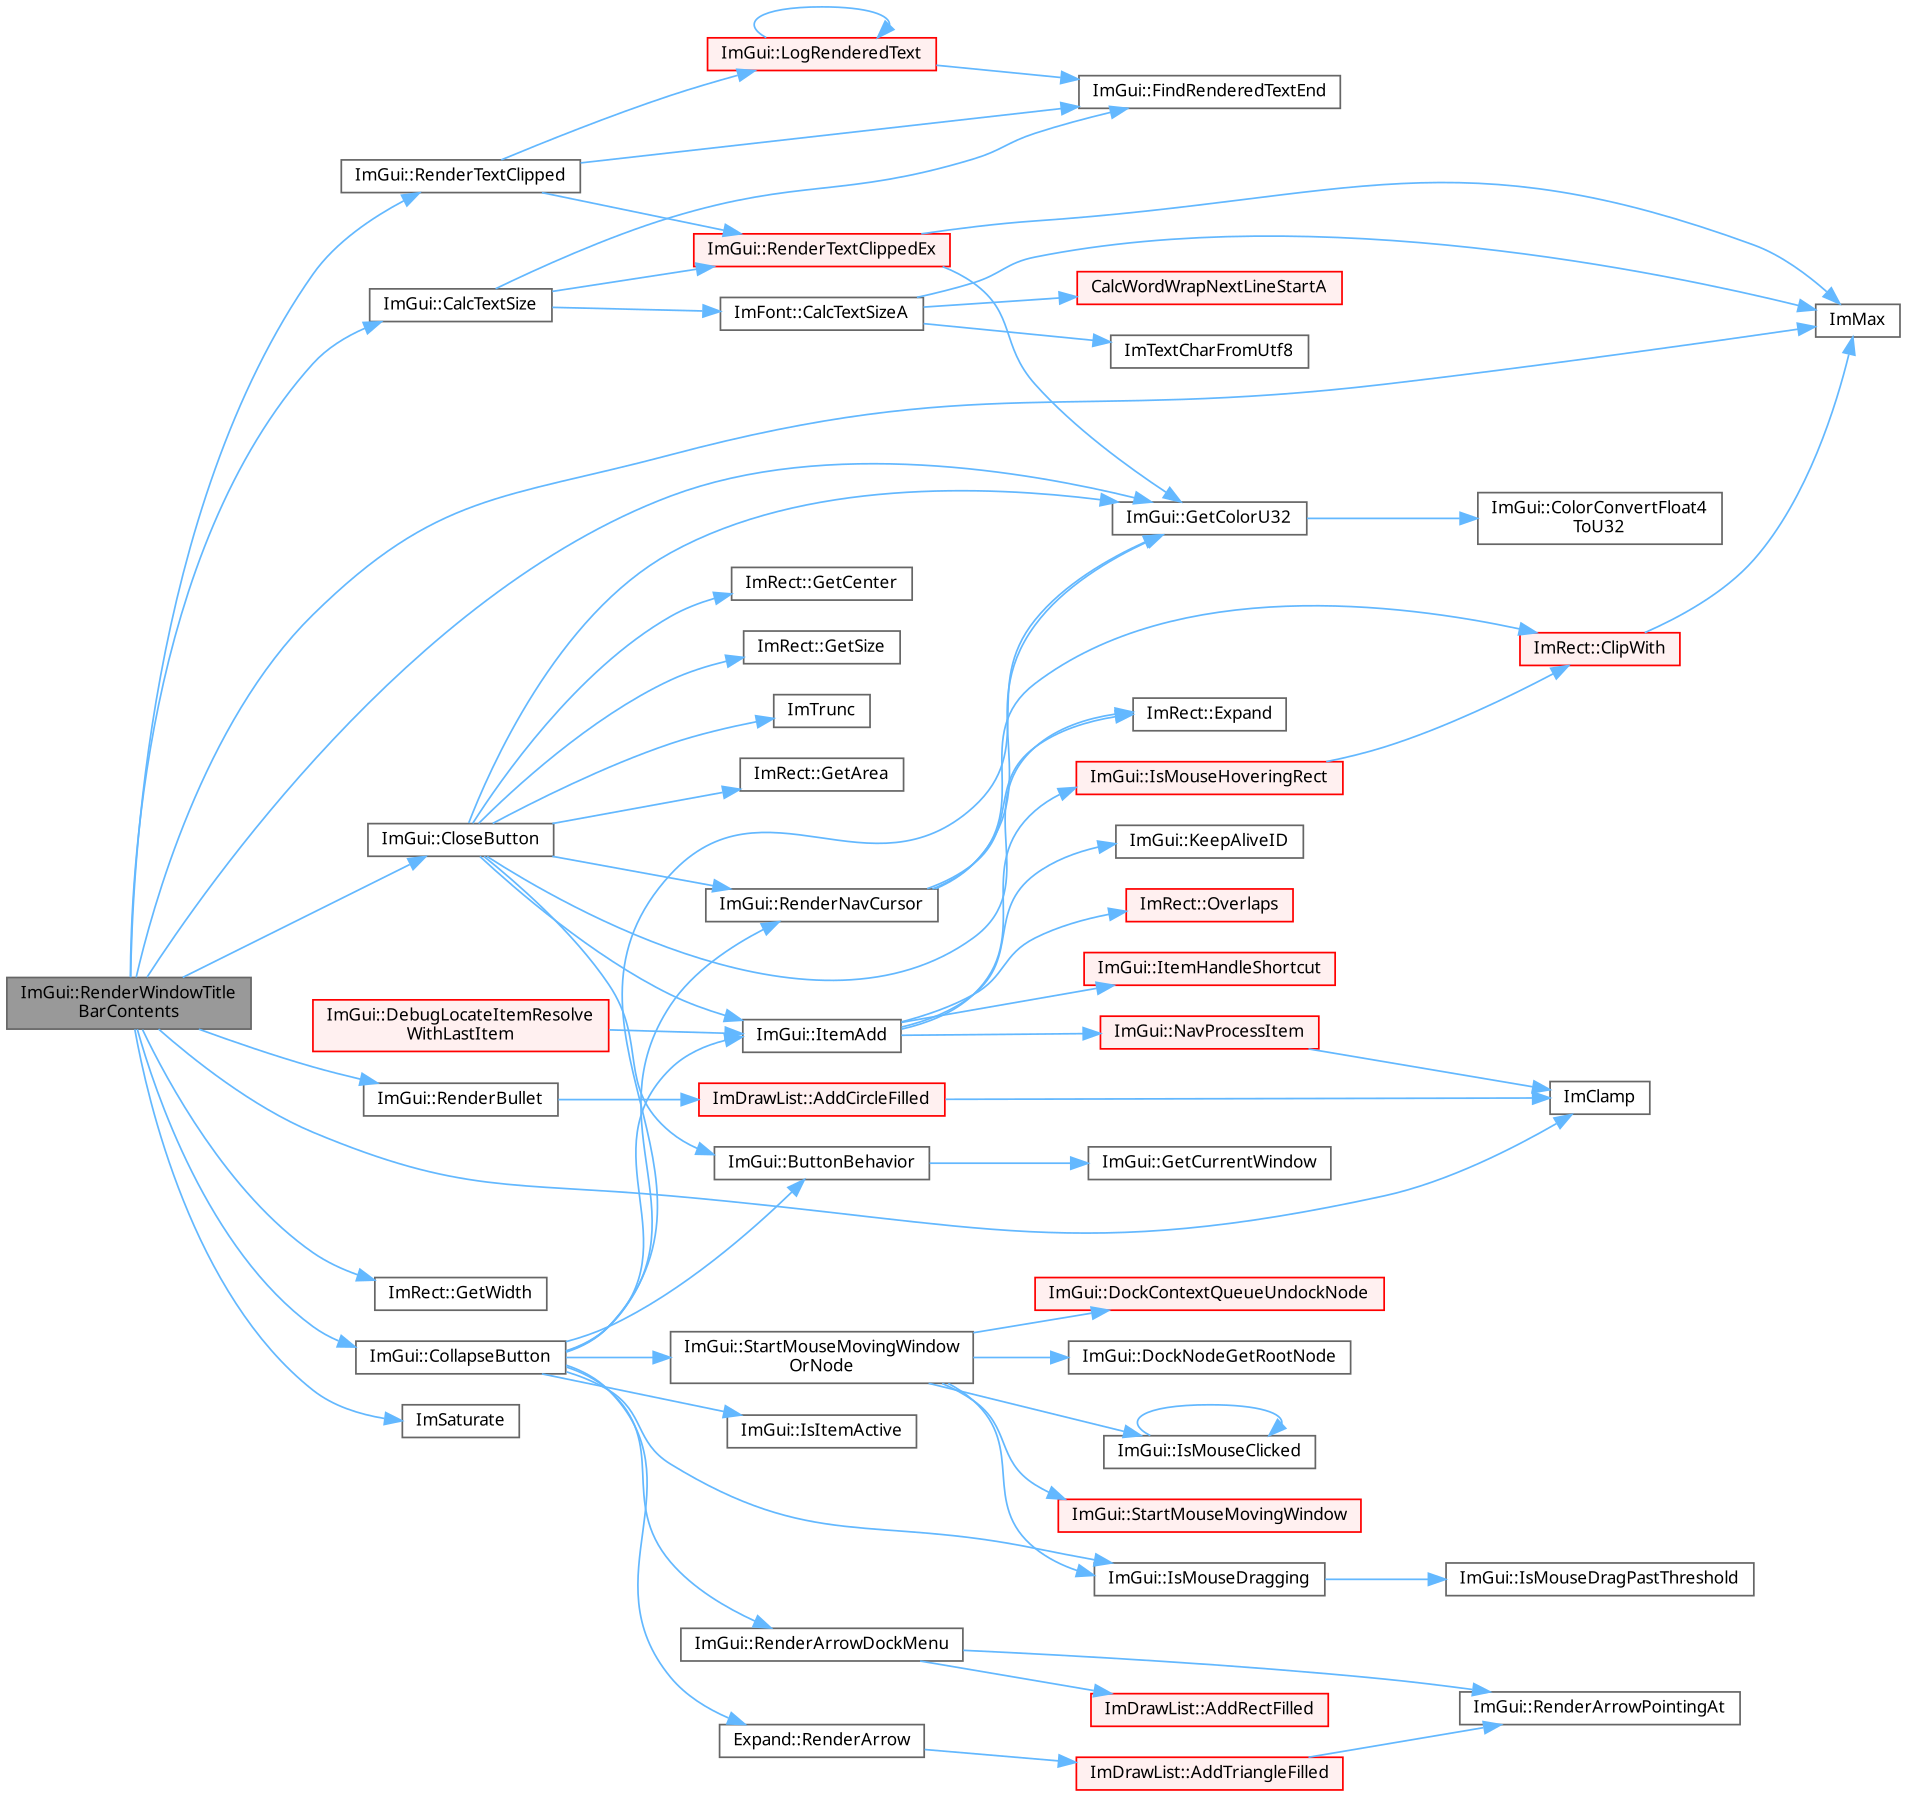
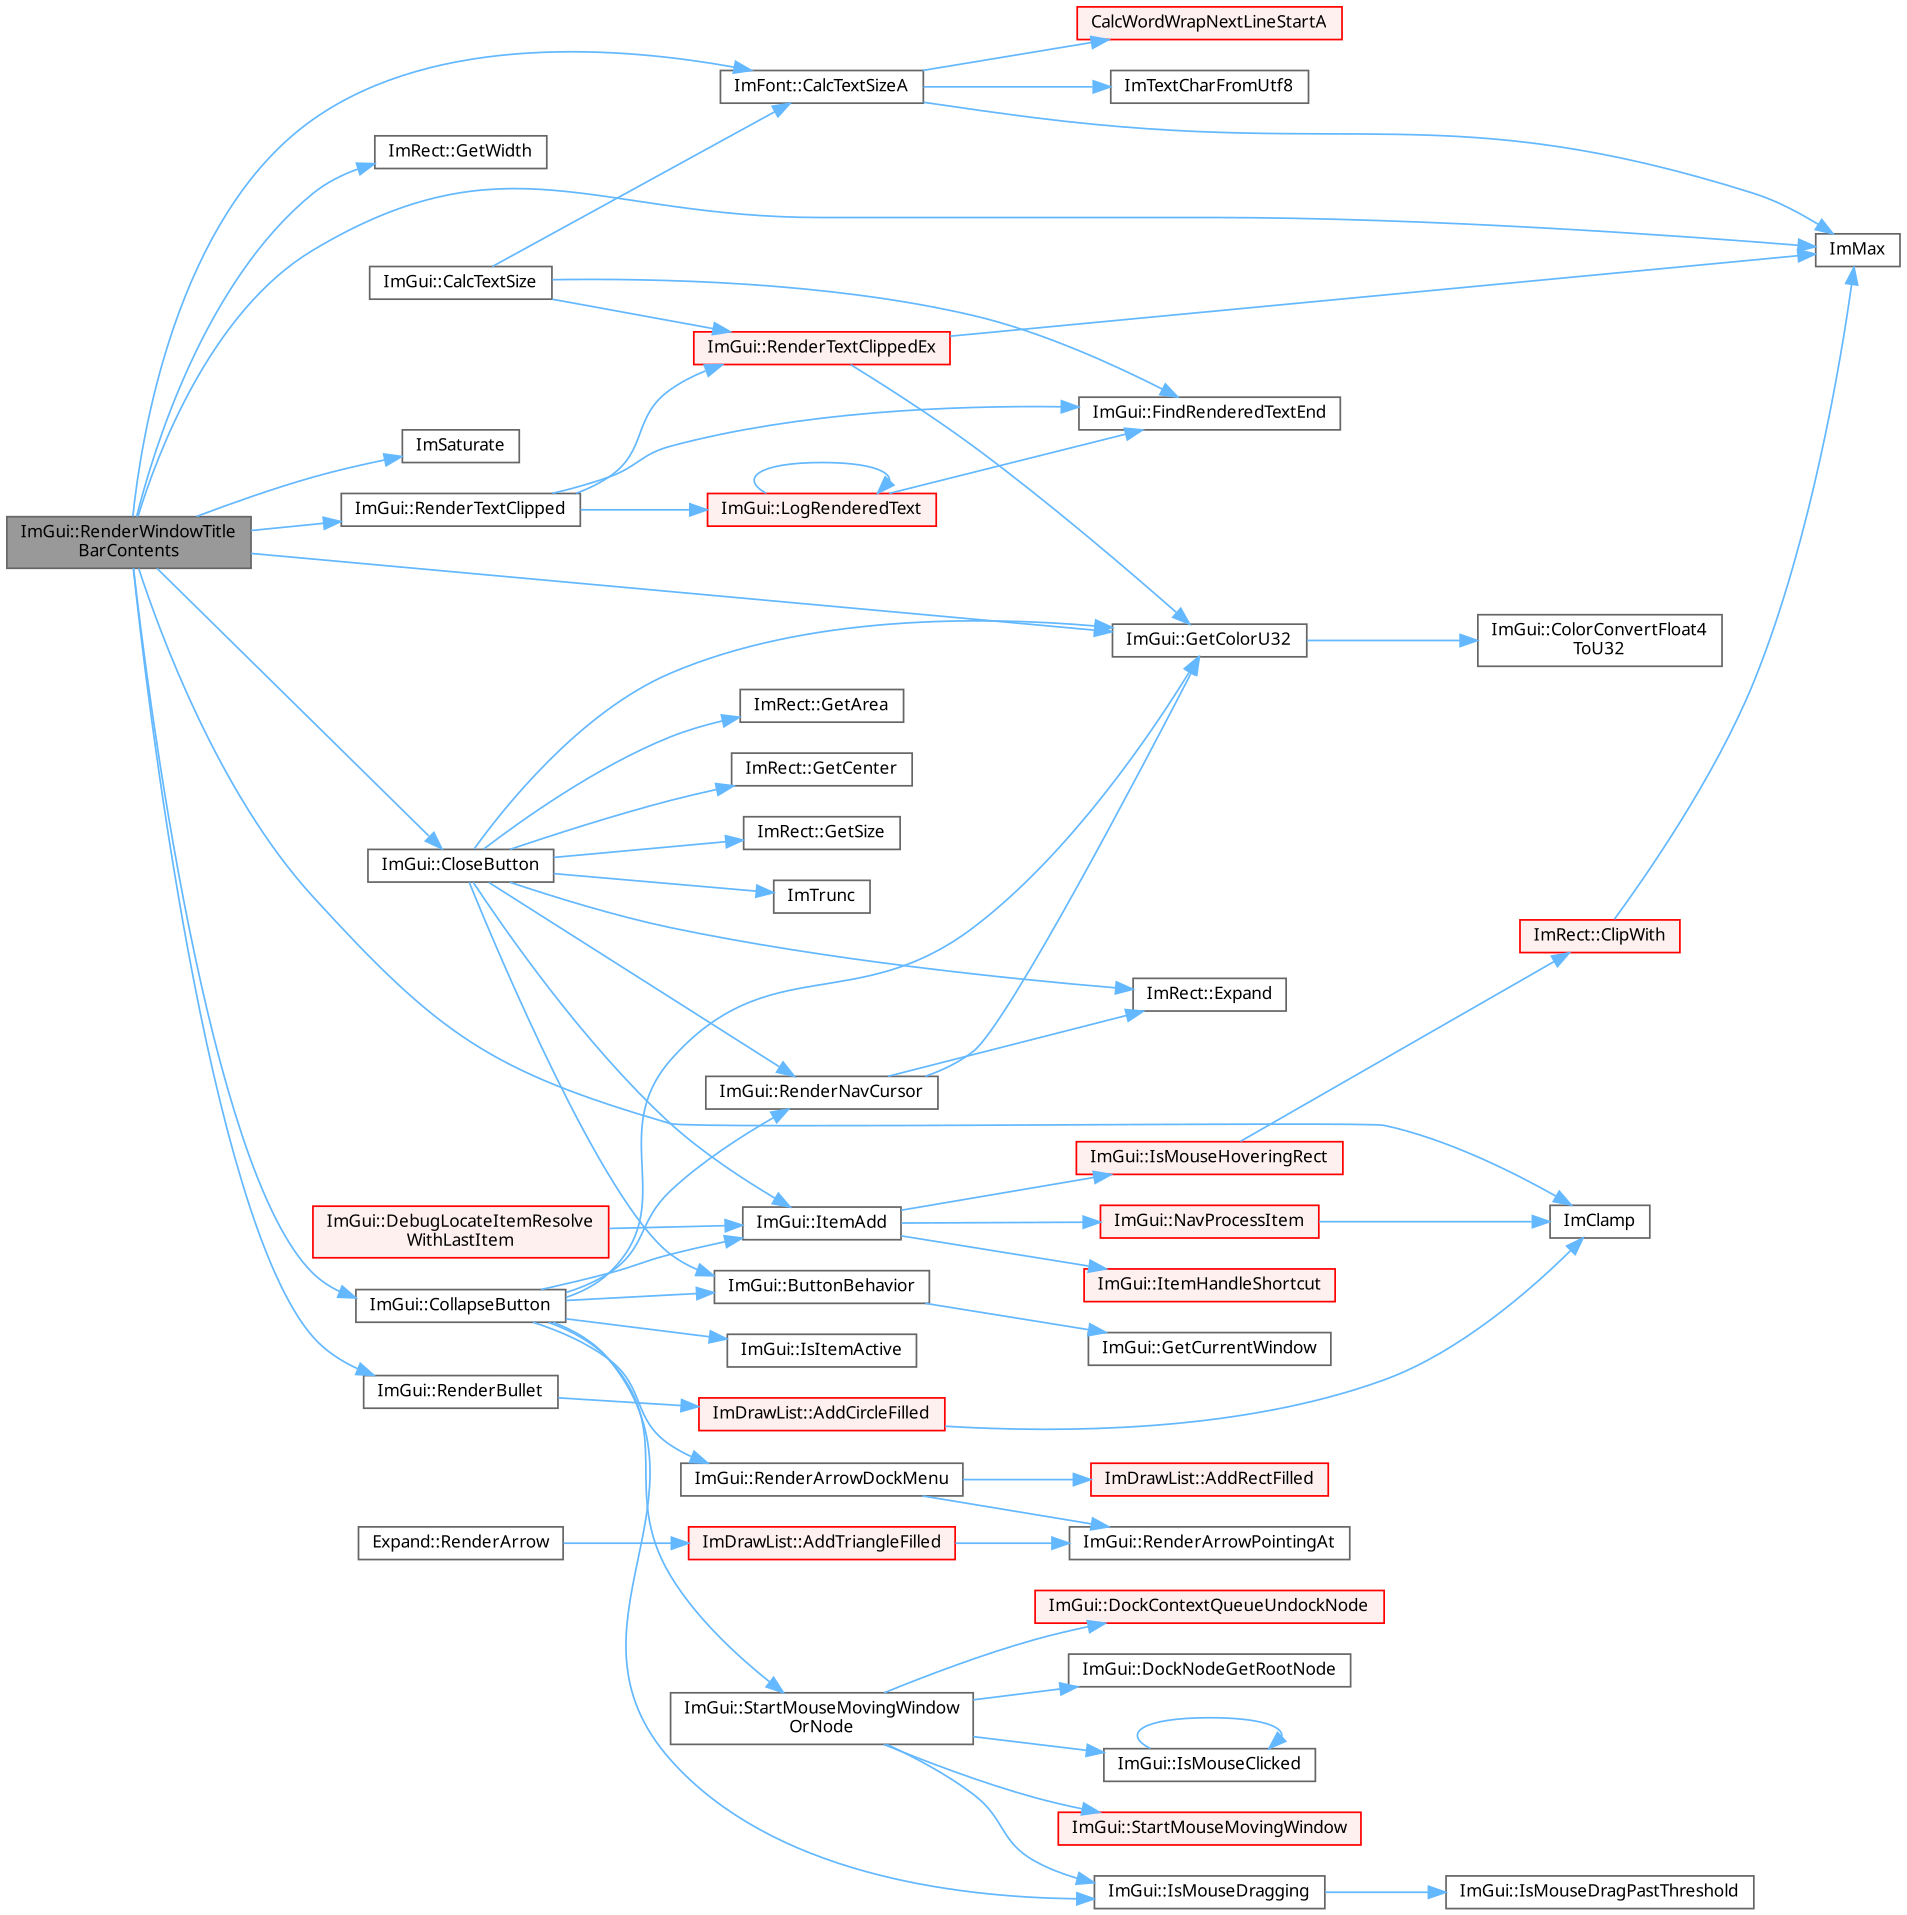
(190, 589) -> (308, 124)
(1149, 628) -> none
(1210, 842) -> none
(1210, 905) -> none
(641, 1543) -> none
